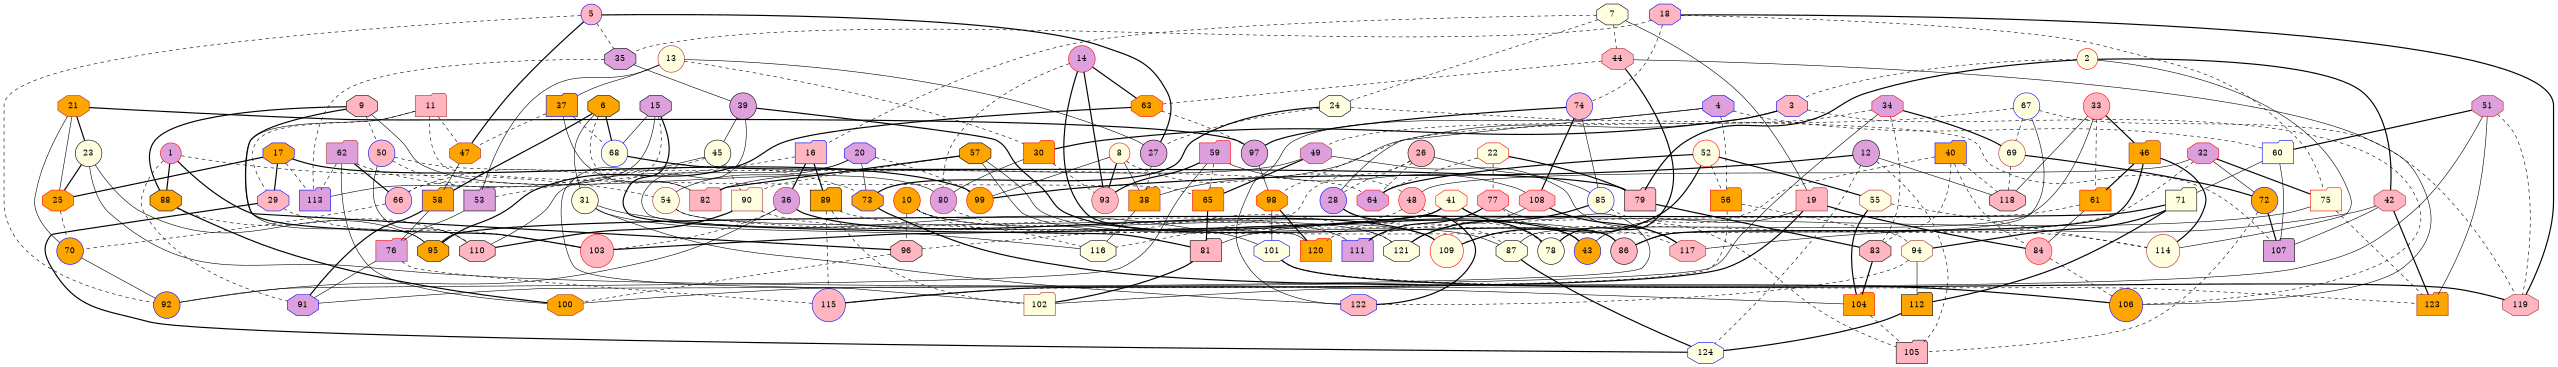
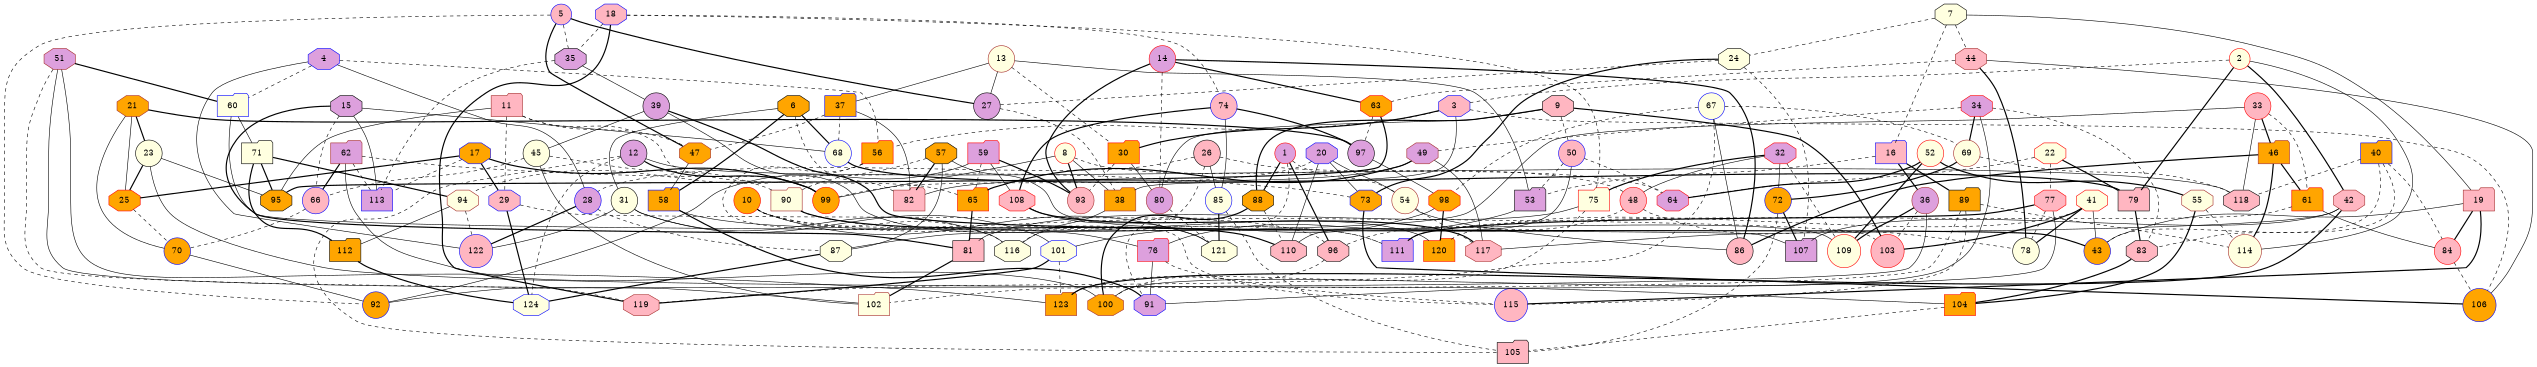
(1716, 178) -> (1152, 127)
(1359, 305) -> (476, 251)
